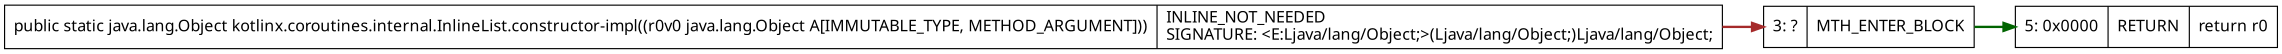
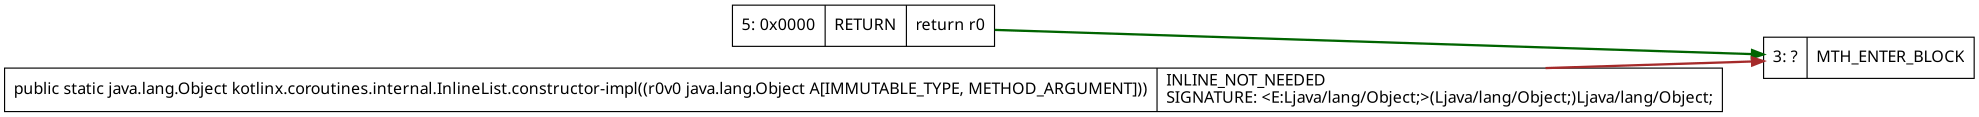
(1989, 27) -> (1373, 42)
